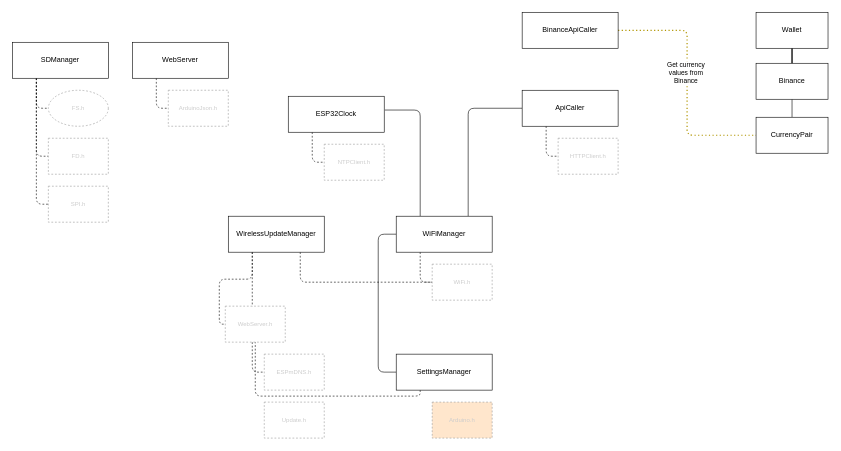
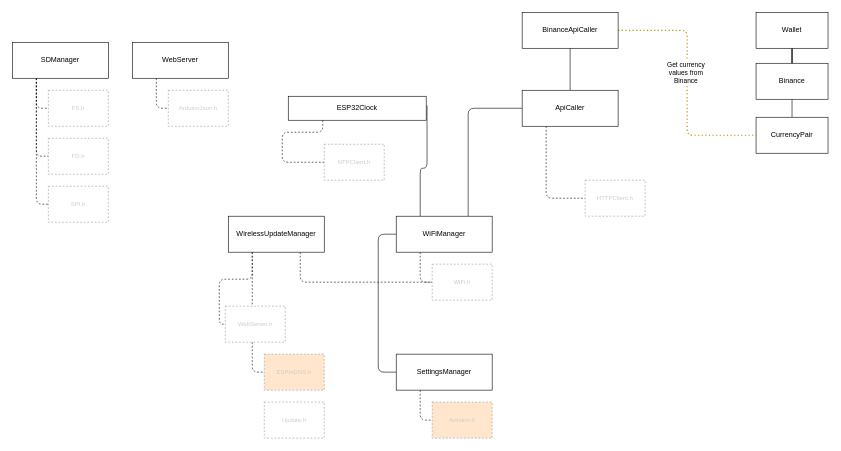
none -> (570, 69)
(78, 108) -> (78, 108)
(336, 114) -> (357, 108)
(588, 156) -> (615, 198)
(294, 372) -> (294, 372)
(314, 396) -> (420, 410)
